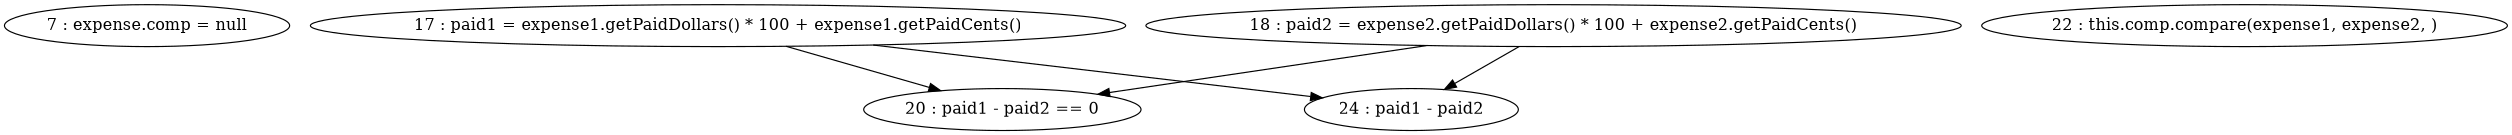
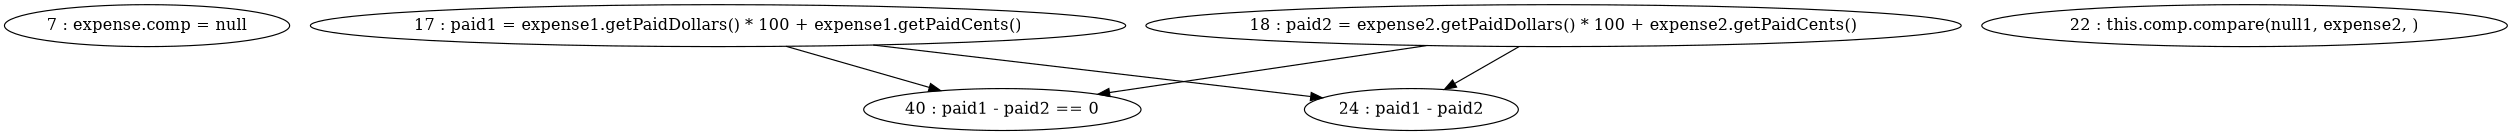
(2245, 26) -> (2245, 26)
(1002, 110) -> (1002, 110)
